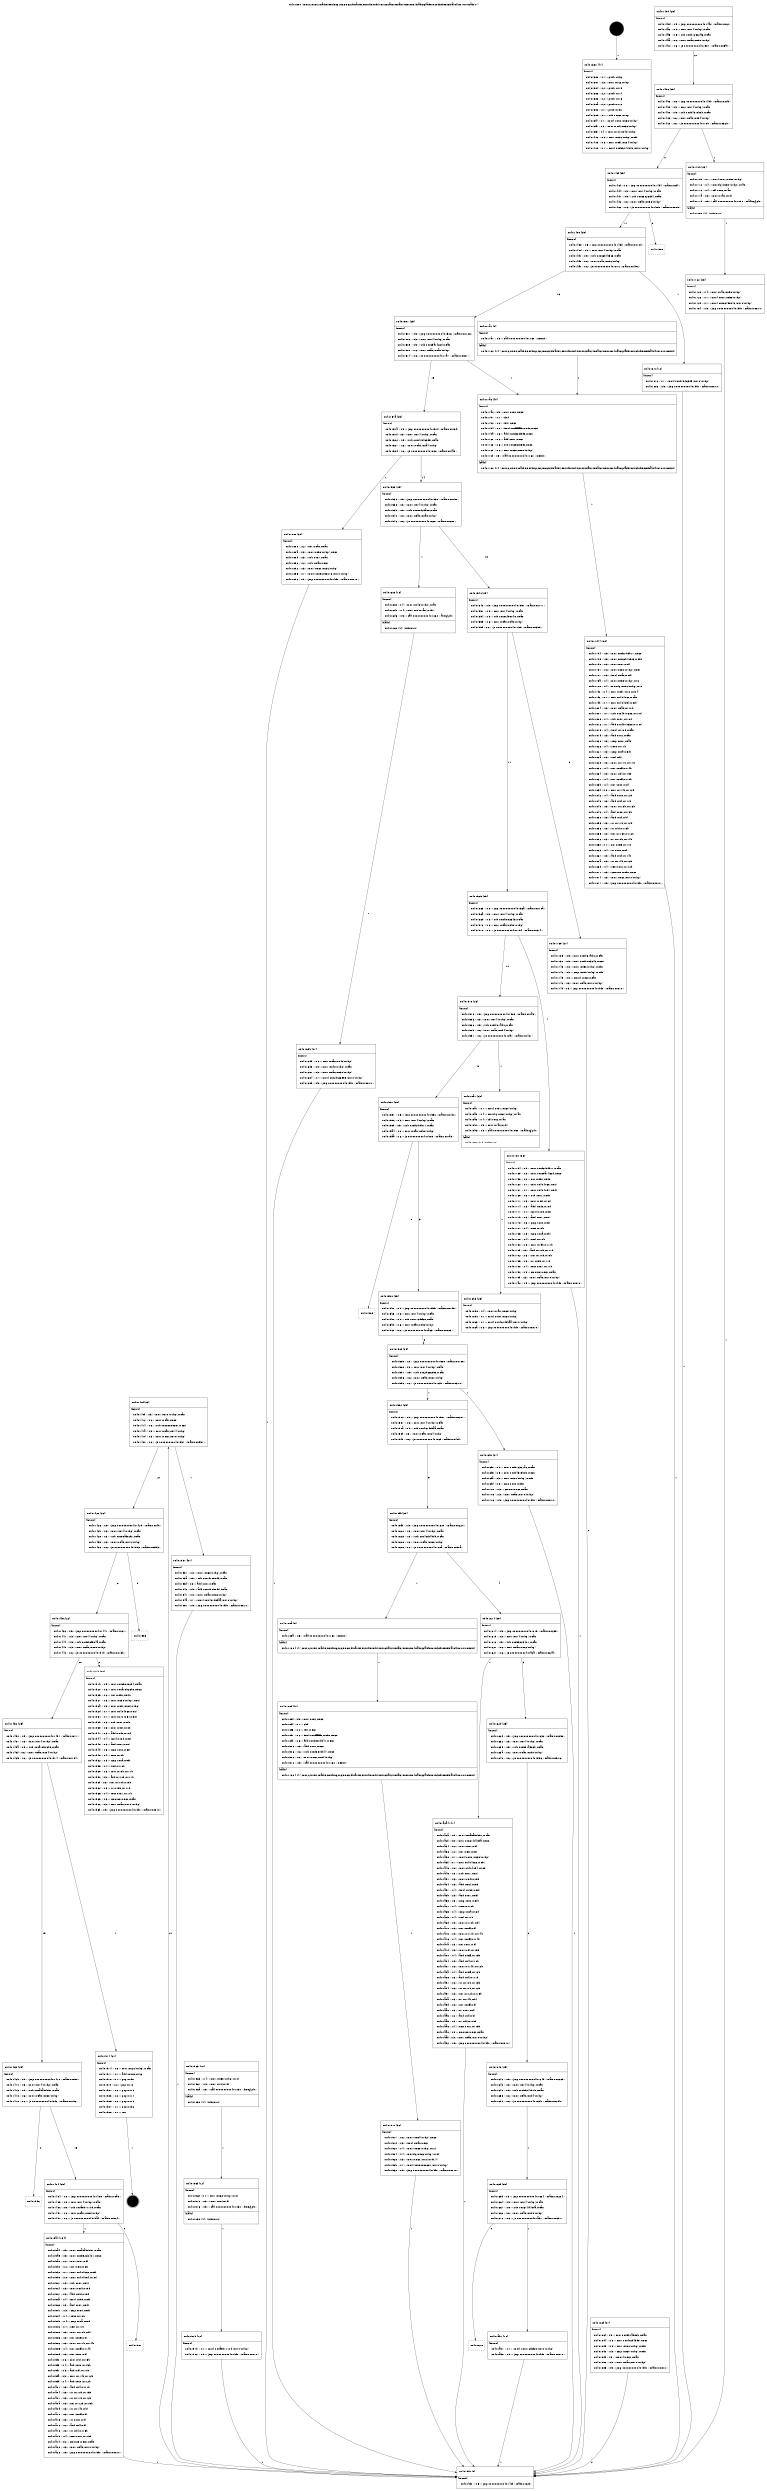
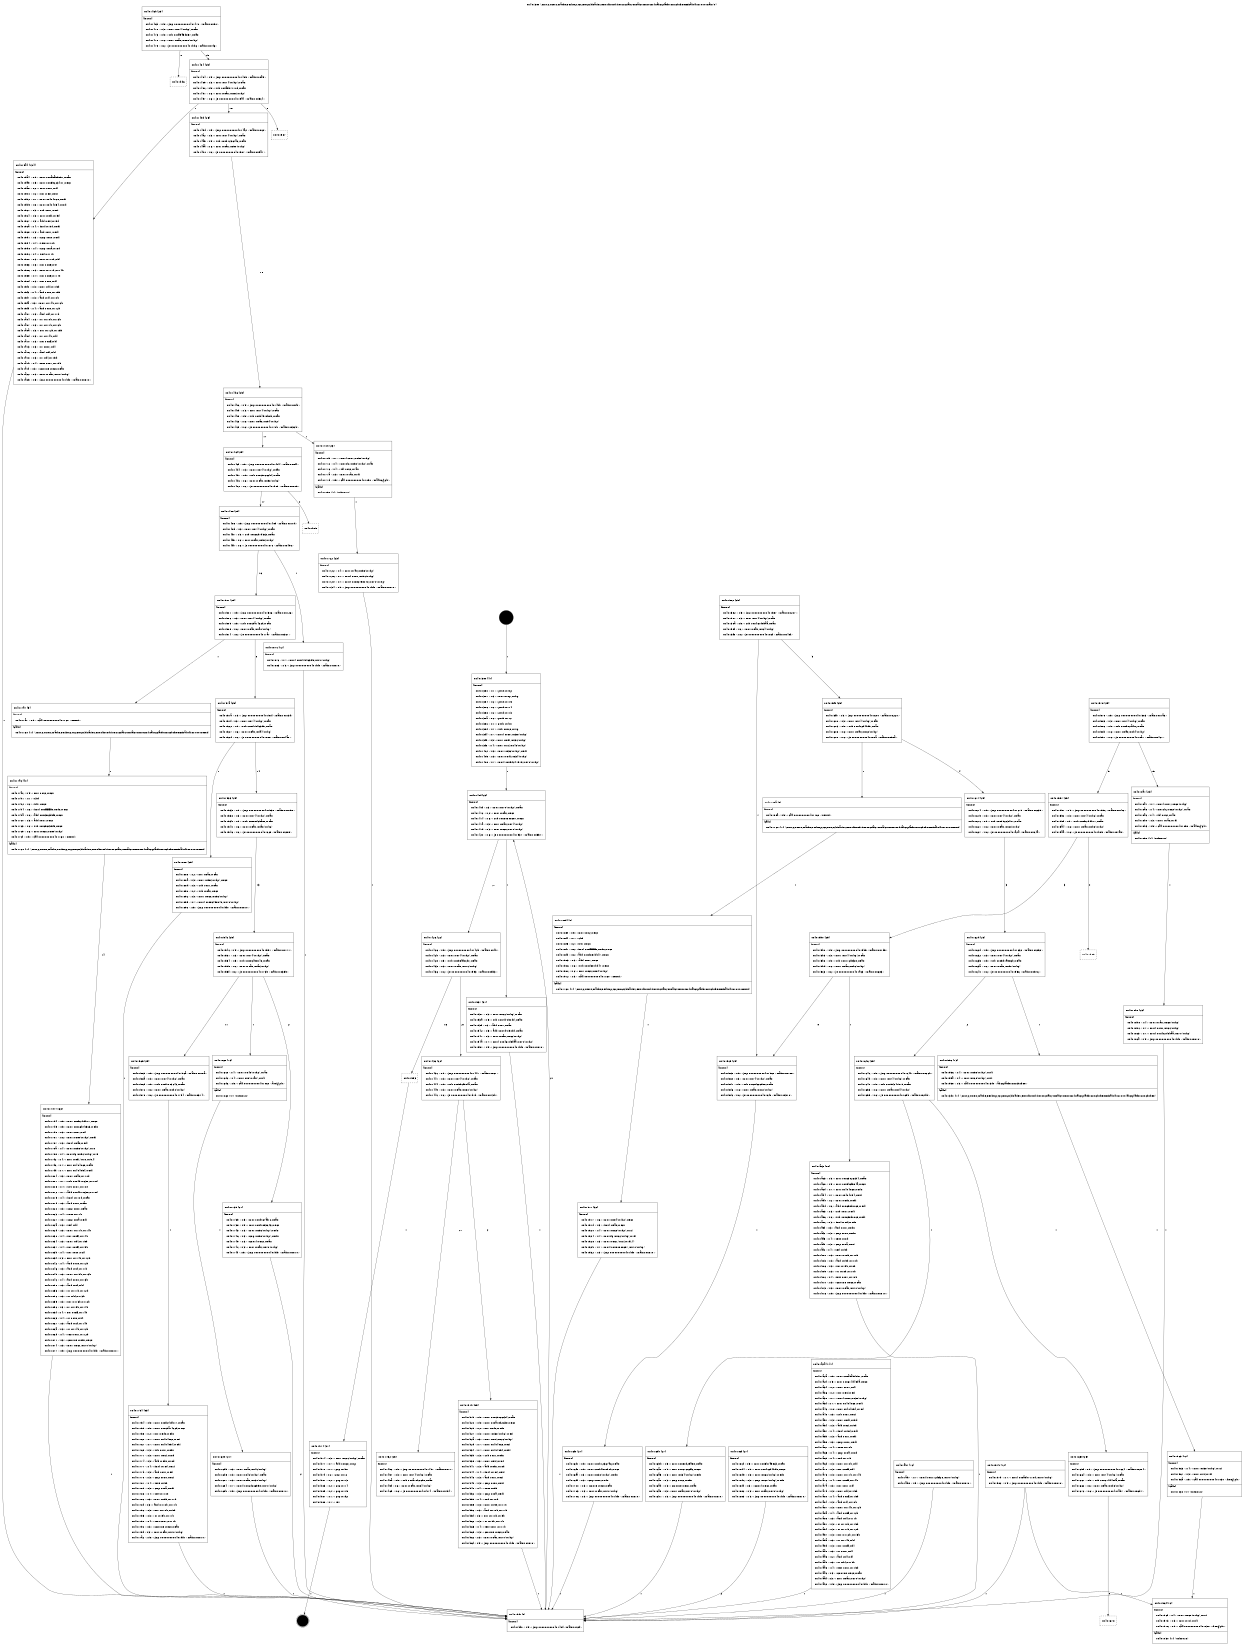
(696, 55) -> (261, 272)
none -> (229, 108)
(492, 377) -> (181, 671)
(433, 378) -> (256, 657)
(592, 504) -> (103, 955)
(420, 556) -> (252, 1015)
none -> (506, 778)
(503, 965) -> none
(501, 1066) -> (1153, 771)
none -> (1047, 1078)
none -> (850, 1230)
(428, 1393) -> (757, 847)
none -> (685, 1474)
none -> (531, 1578)
(137, 1583) -> (445, 1025)
none -> (1141, 1595)
(480, 1736) -> none
(81, 1906) -> (376, 1261)
(42, 1912) -> none
(221, 2277) -> (1057, 1580)
(527, 2277) -> none
